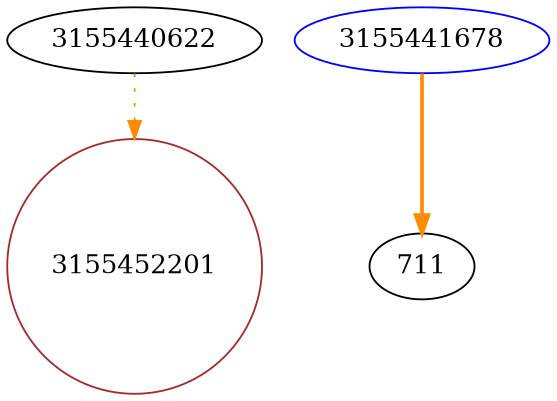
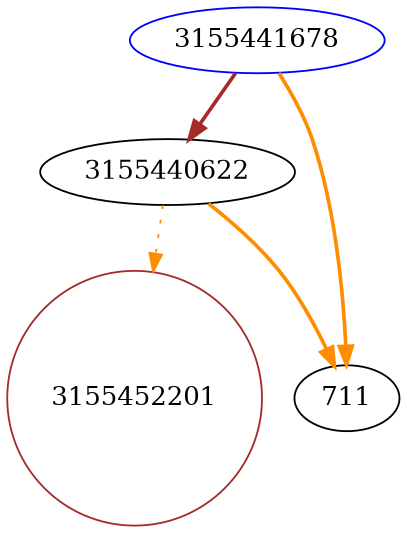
none -> (218, 99)
none -> (277, 269)
